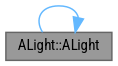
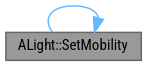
(59, 46) -> (74, 46)
